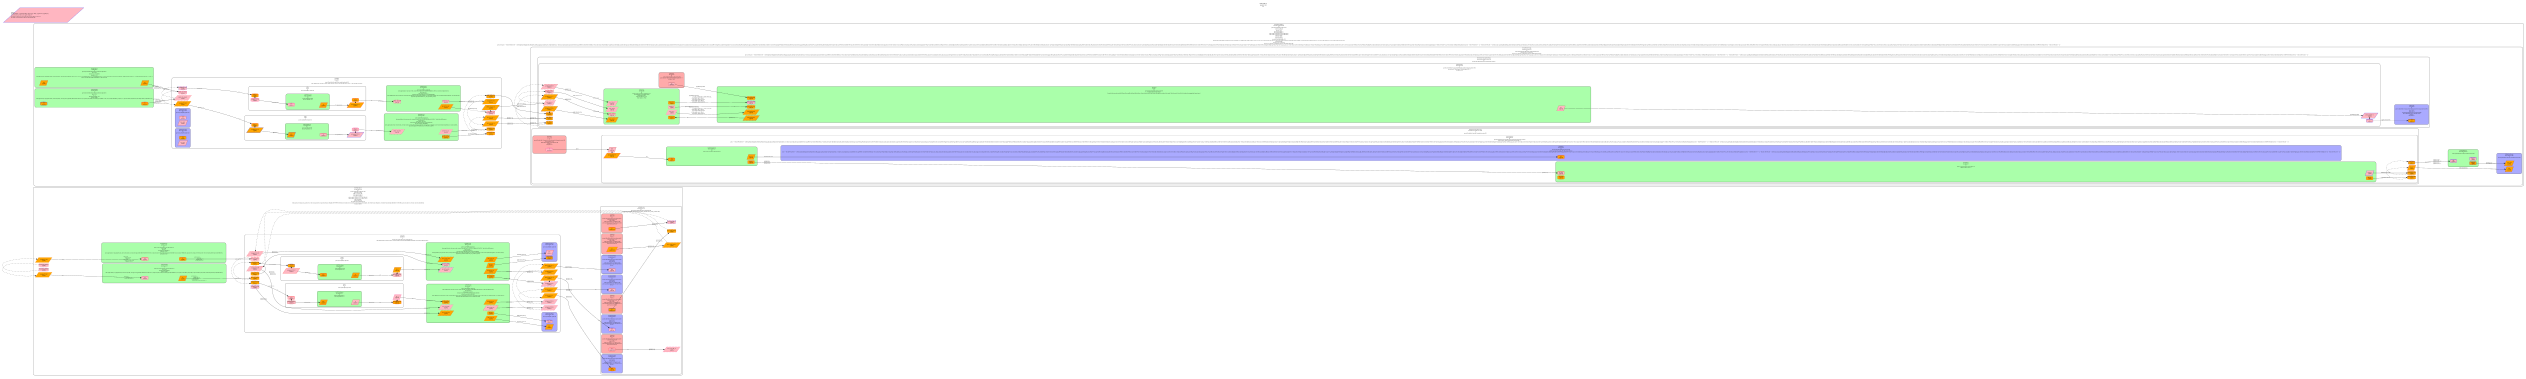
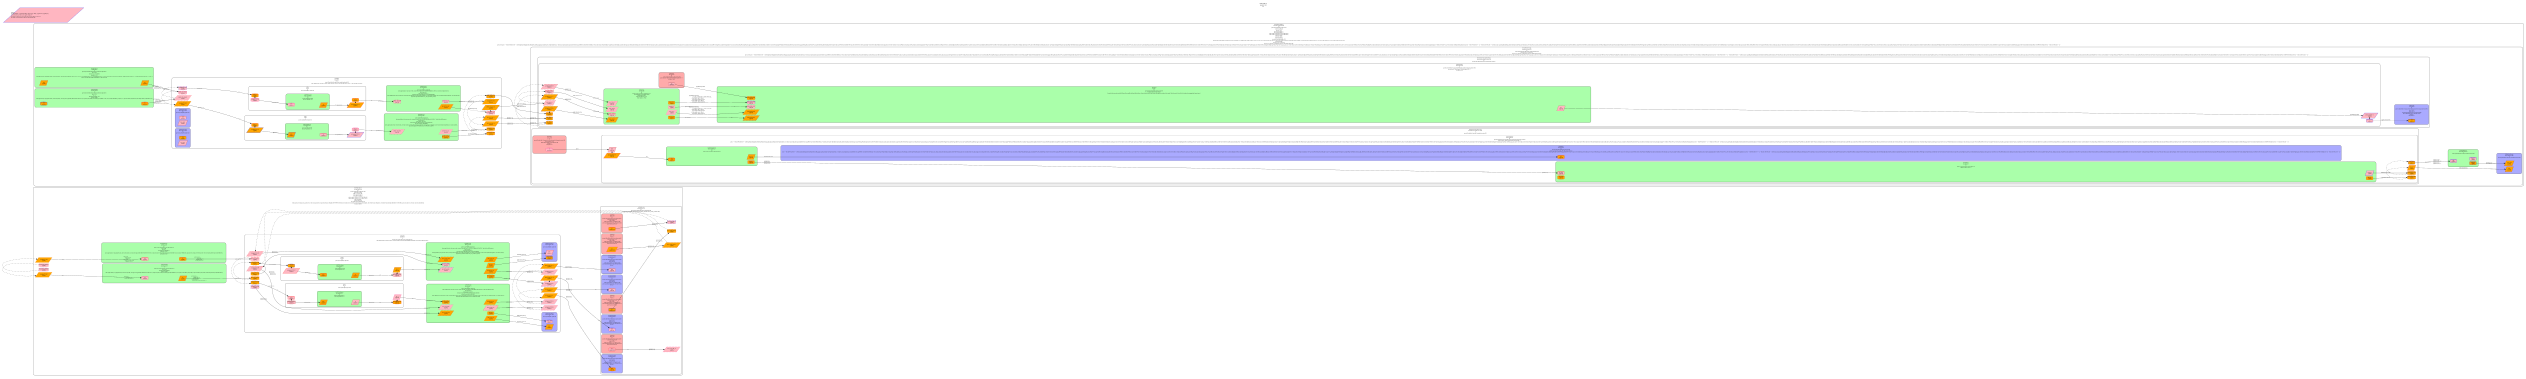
(751, 107) -> (751, 107)
(710, 118) -> (709, 118)
(549, 272) -> (549, 272)
